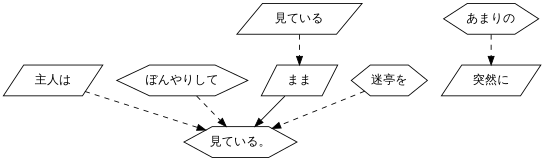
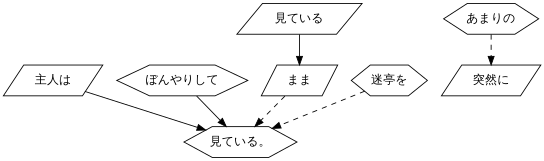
(299, 45) -> (299, 45)
(208, 108) -> (208, 108)
(273, 108) -> (273, 108)
(141, 109) -> (141, 109)
